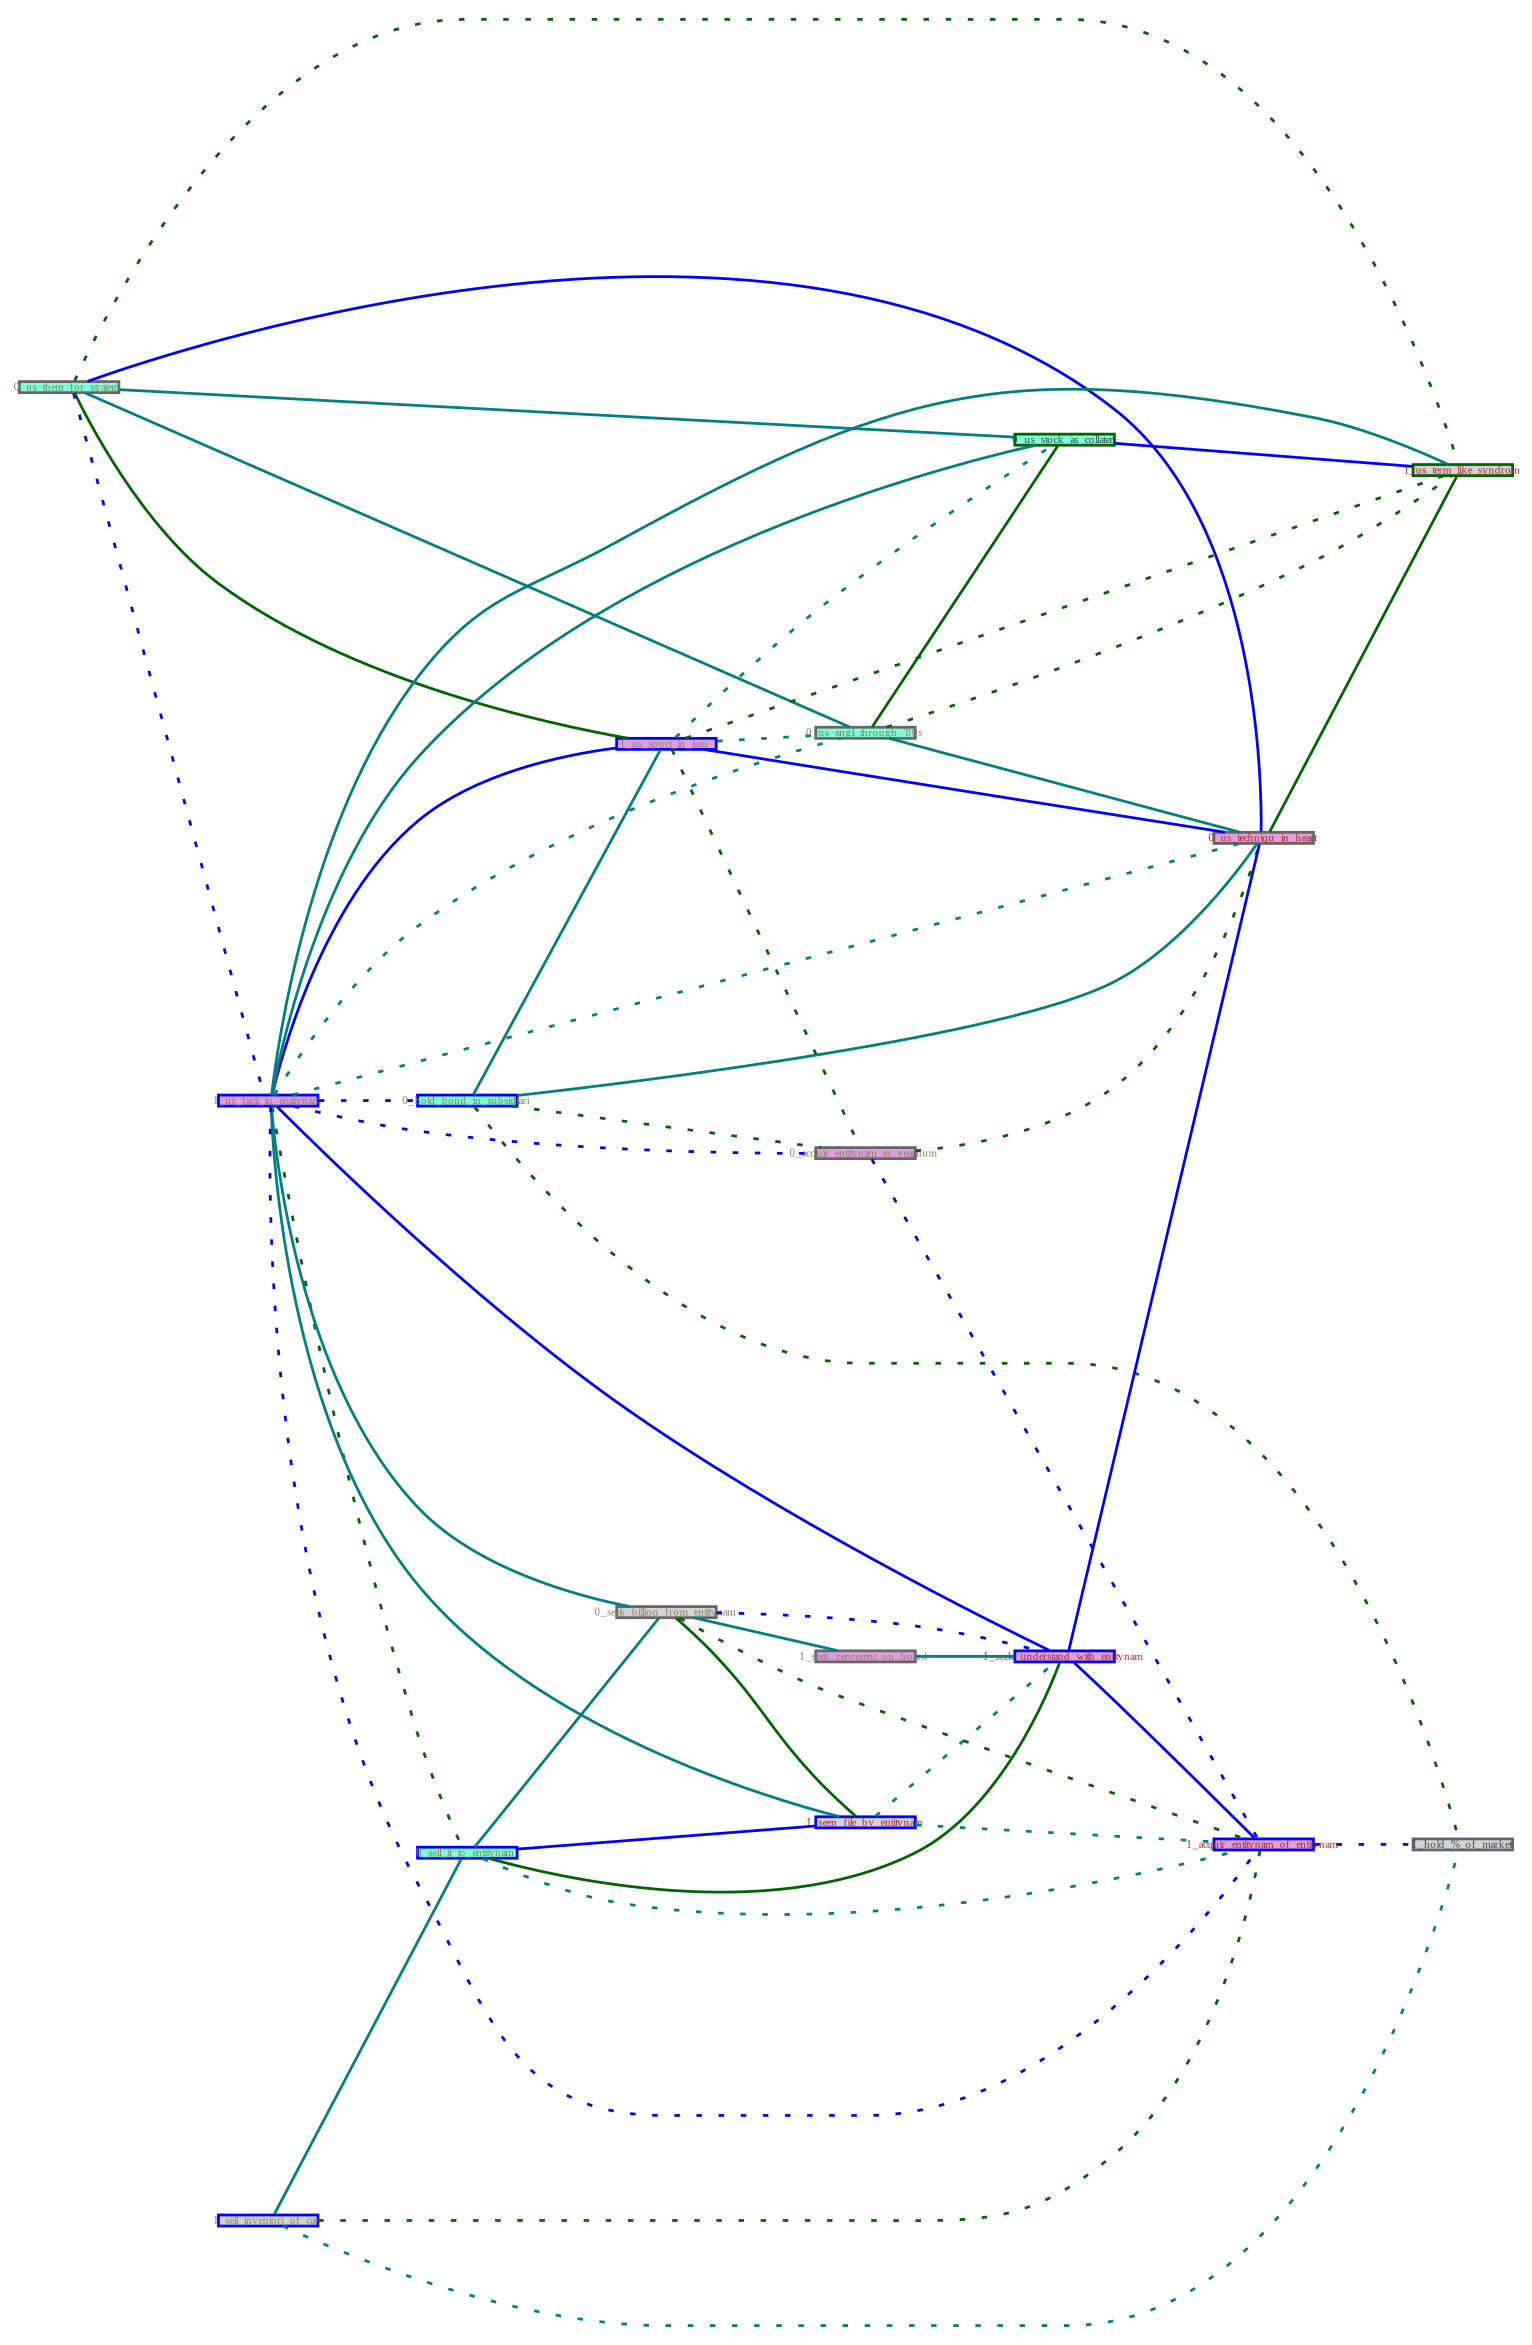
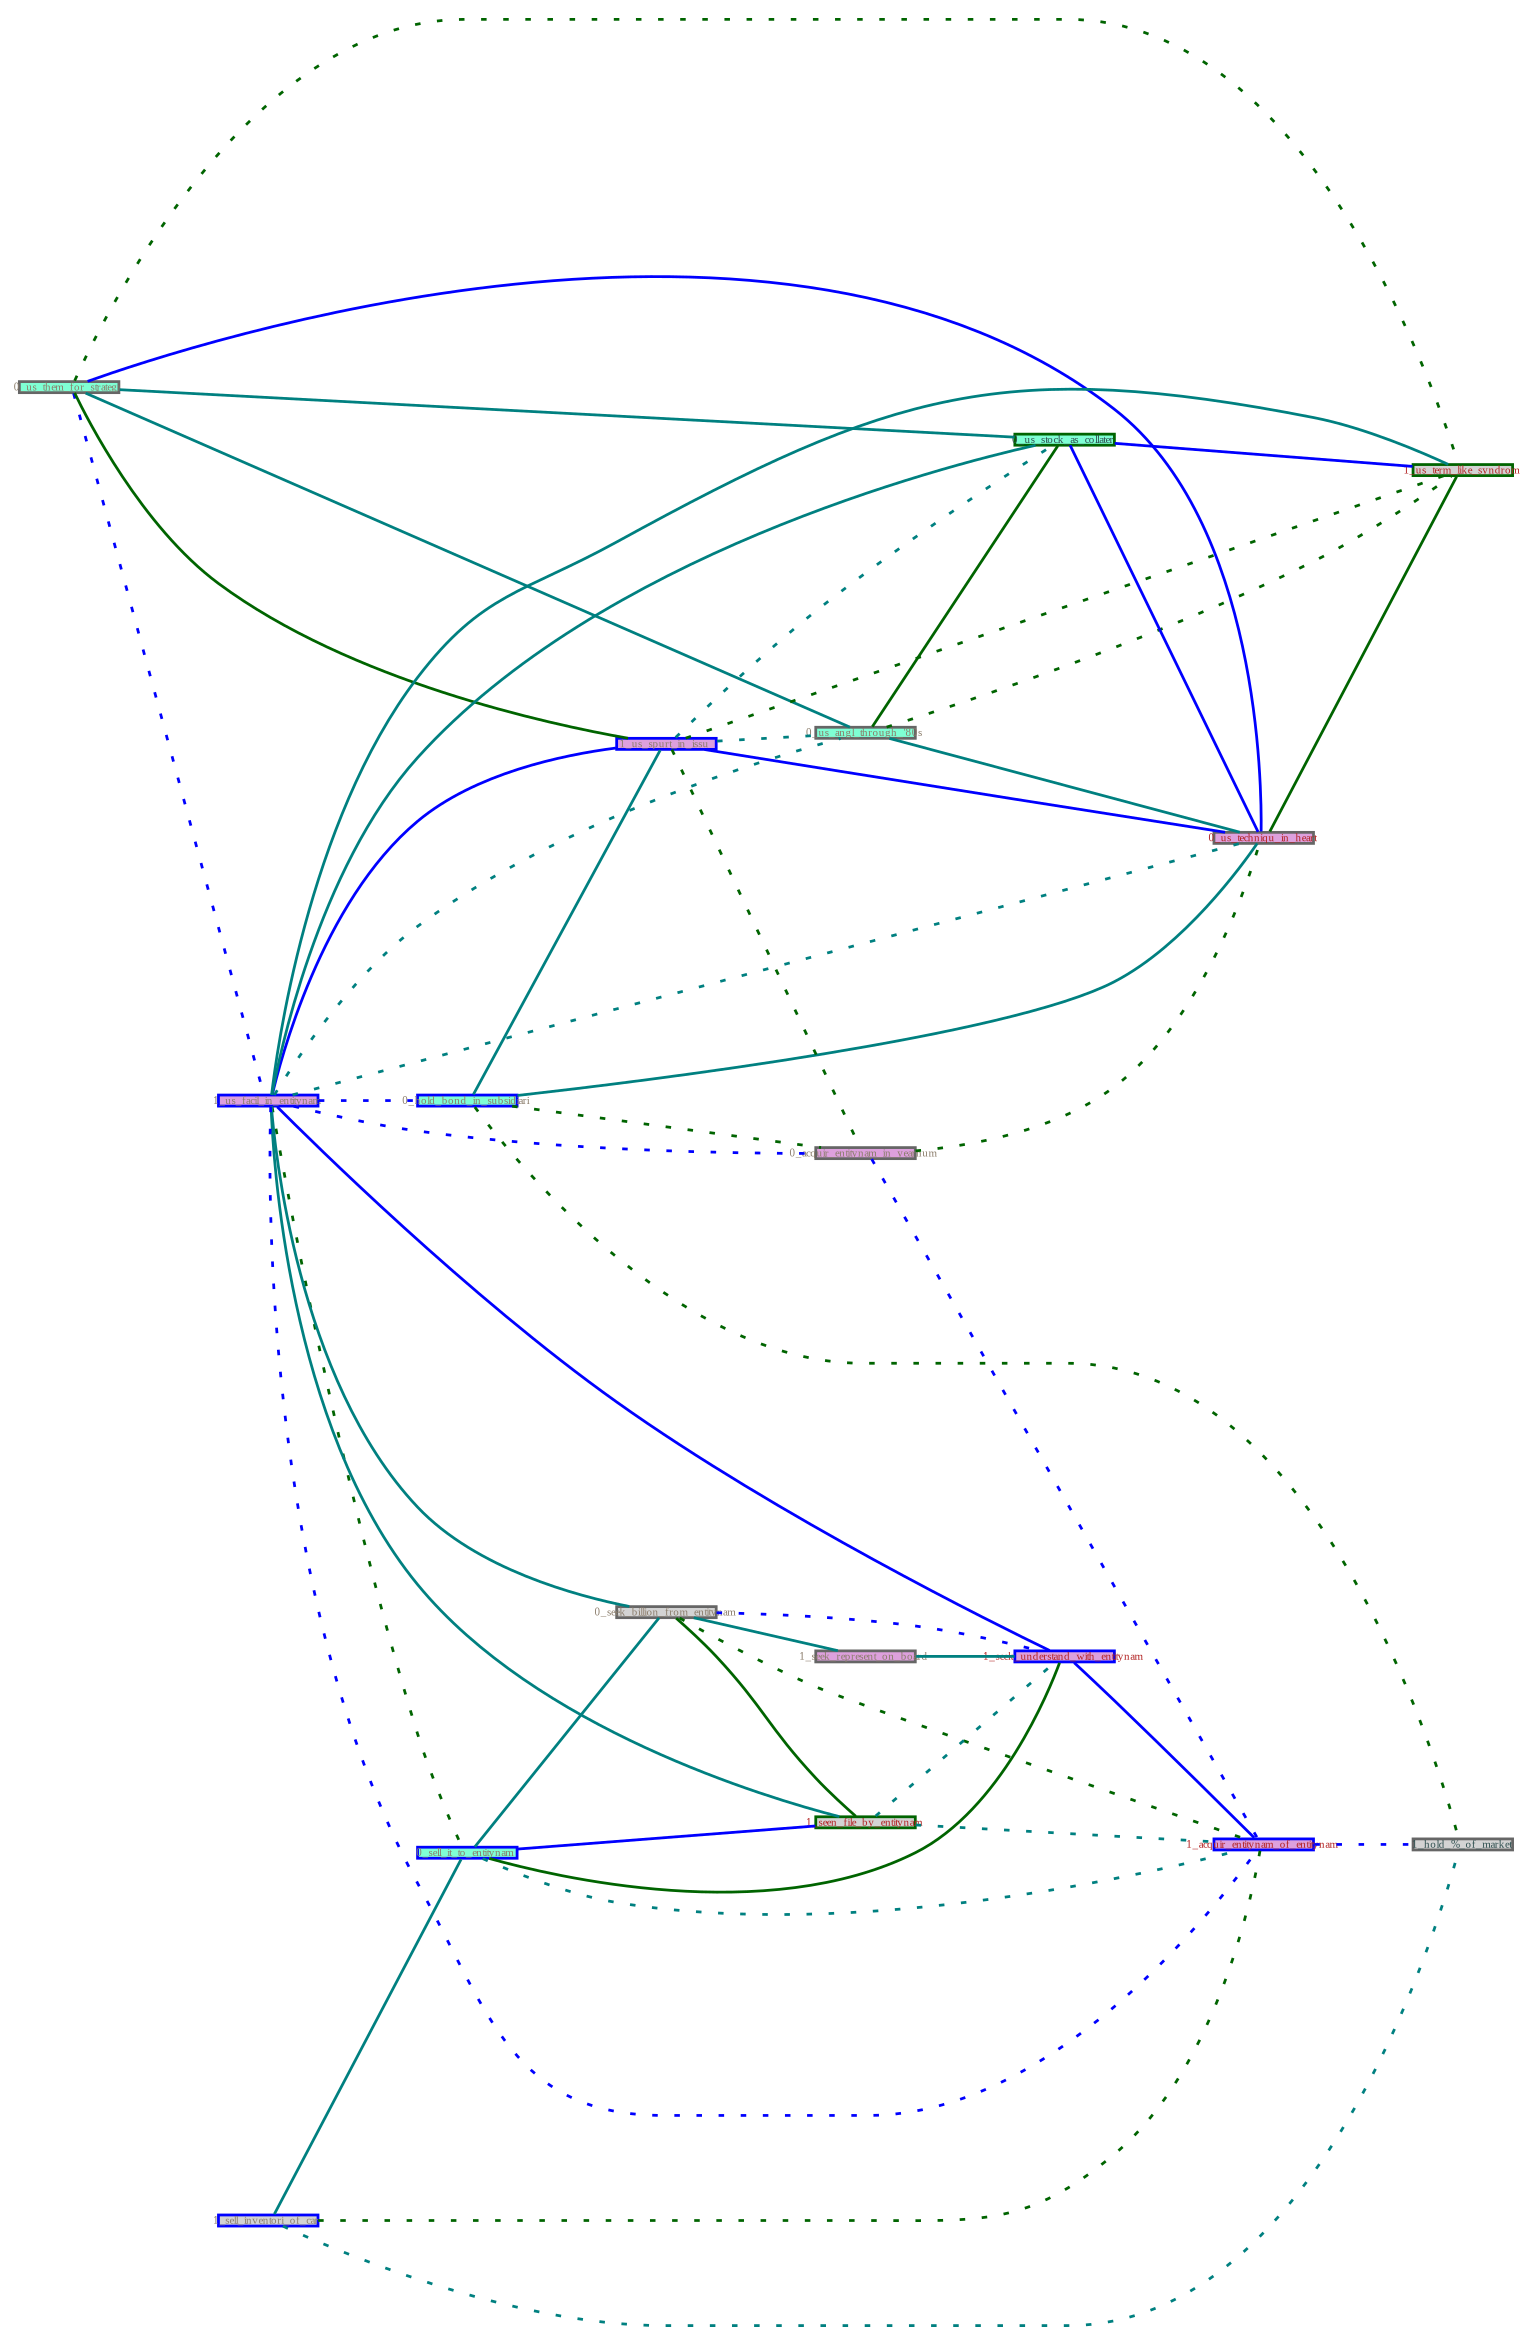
(1164, 1247) -> (1169, 648)
(866, 1822) -> (866, 1822)
